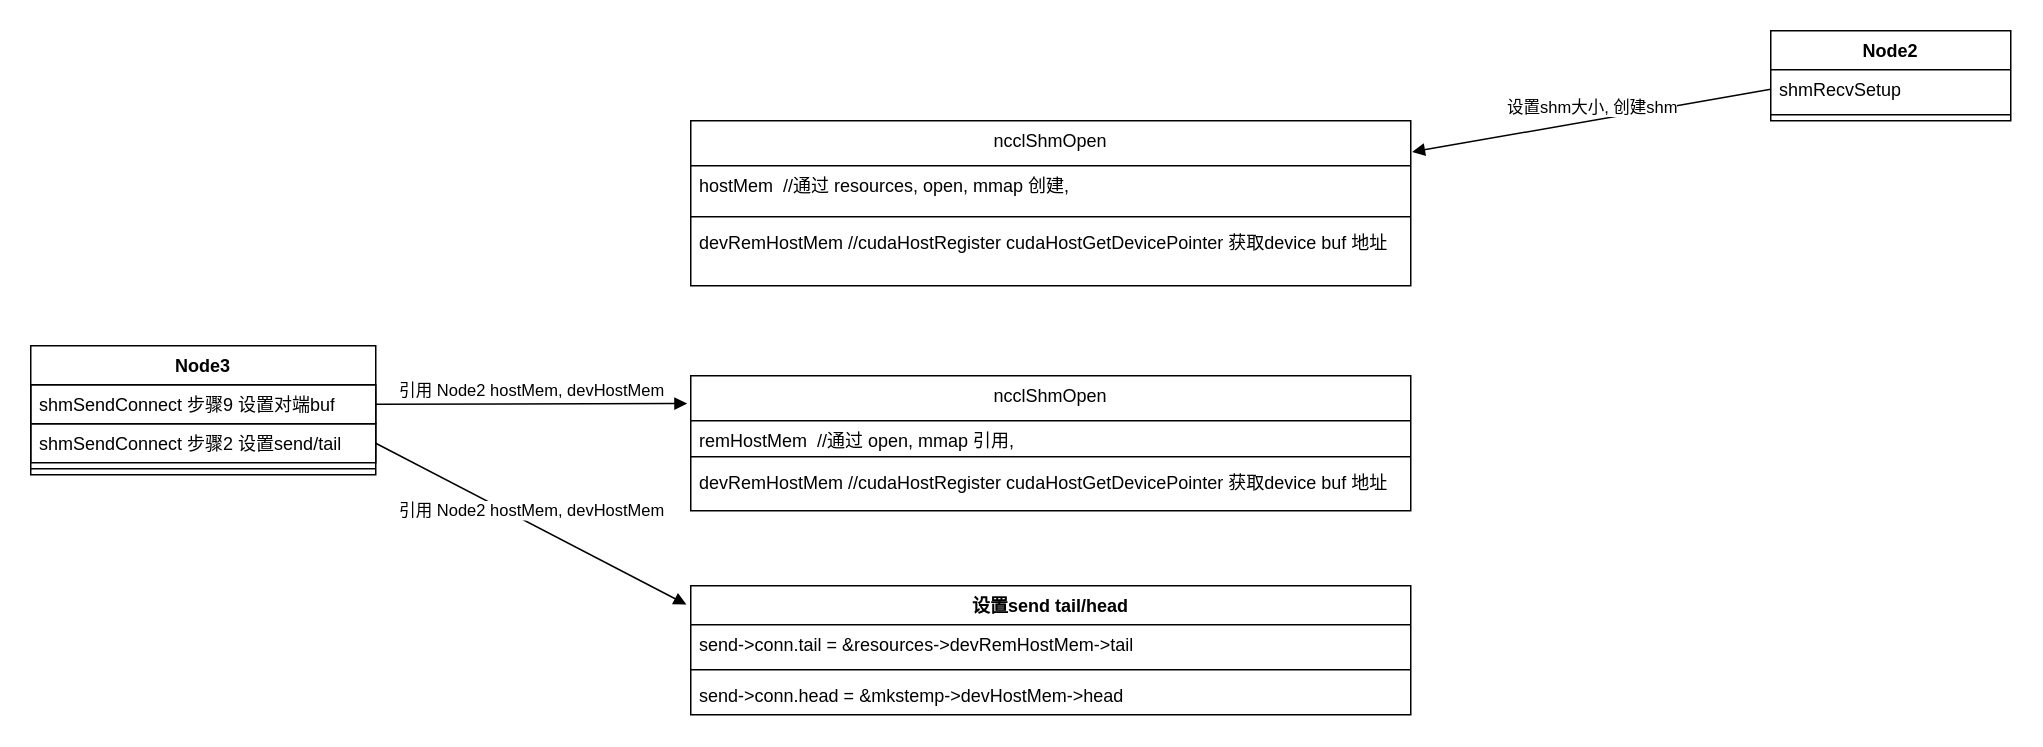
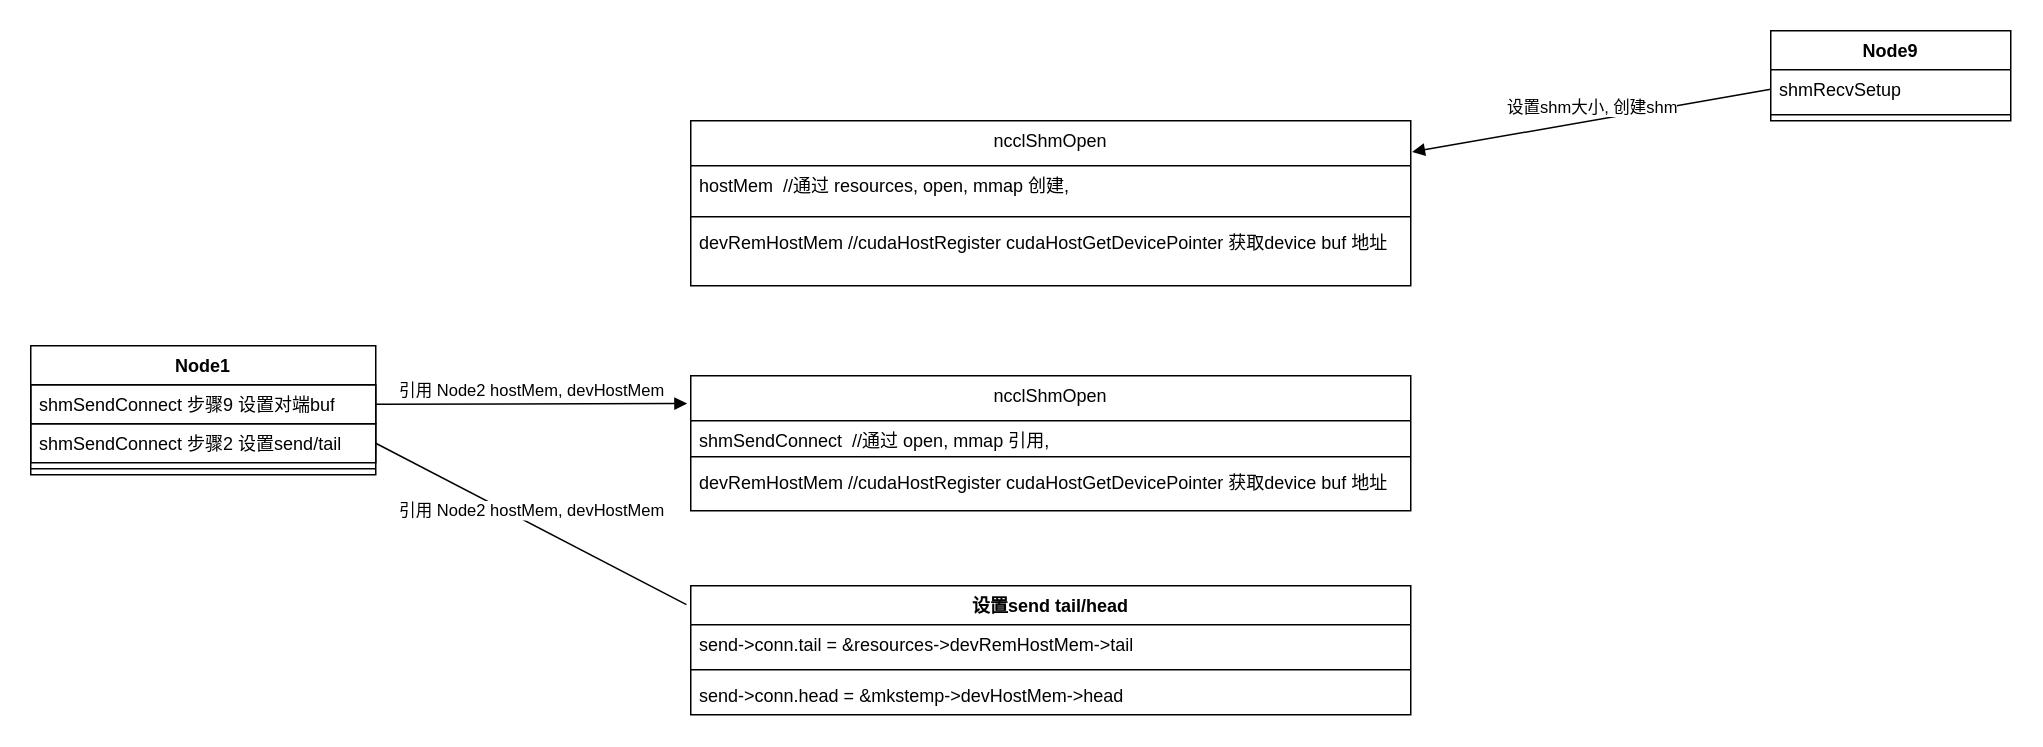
(1891, 52) -> (1891, 52)
(203, 367) -> (203, 367)
(858, 442) -> (878, 442)
(674, 598) -> (679, 601)
